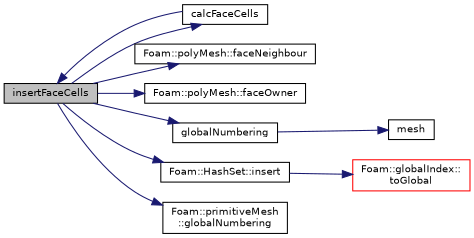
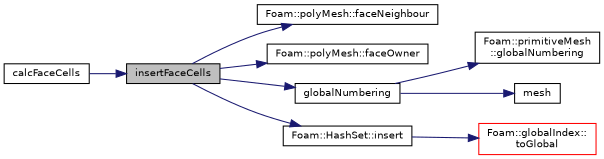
(128, 47) -> none
(98, 159) -> (432, 75)
